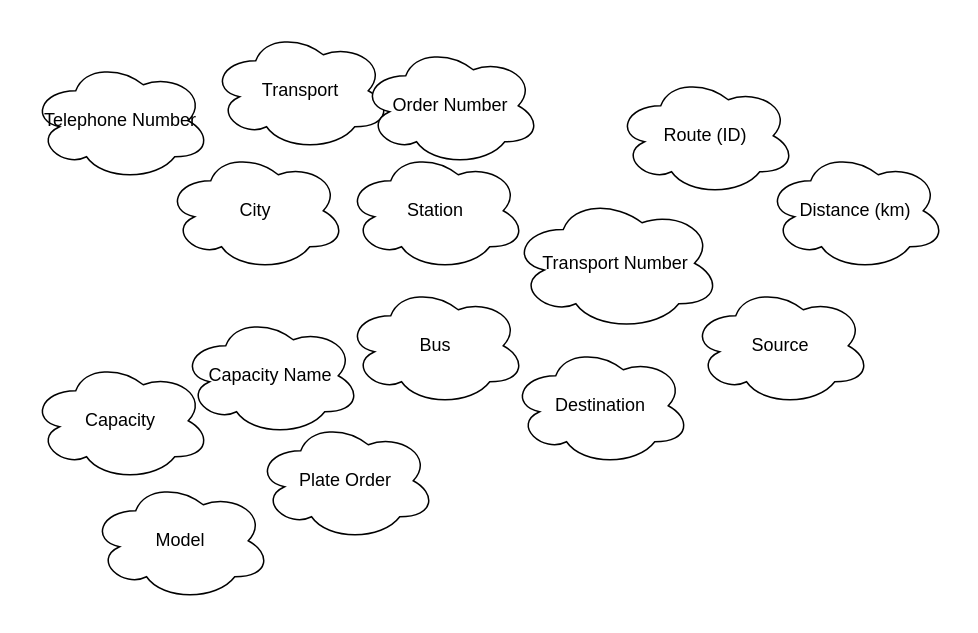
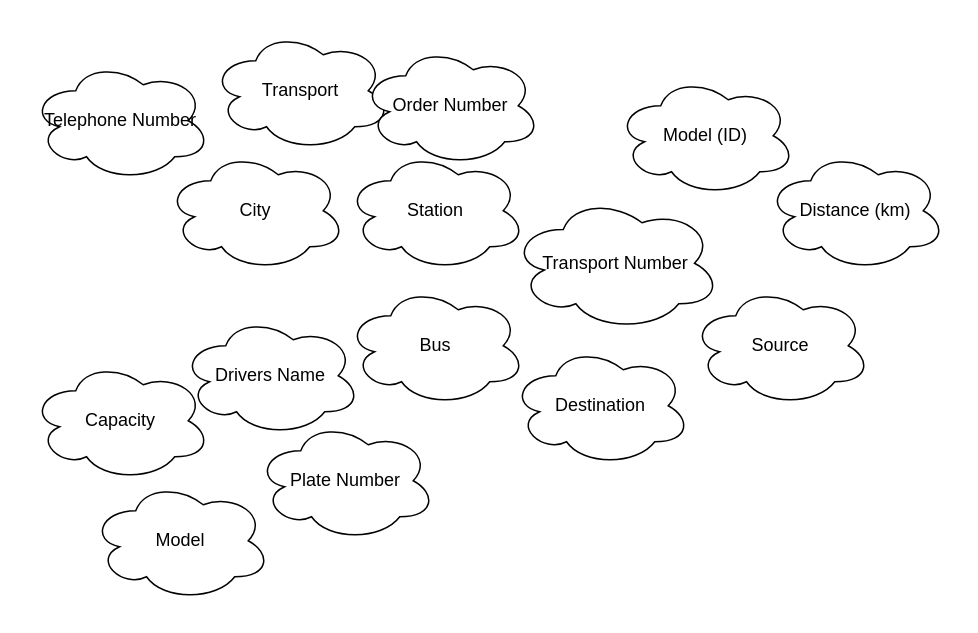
(706, 136) -> (706, 136)
(271, 376) -> (271, 376)
(346, 481) -> (346, 481)
